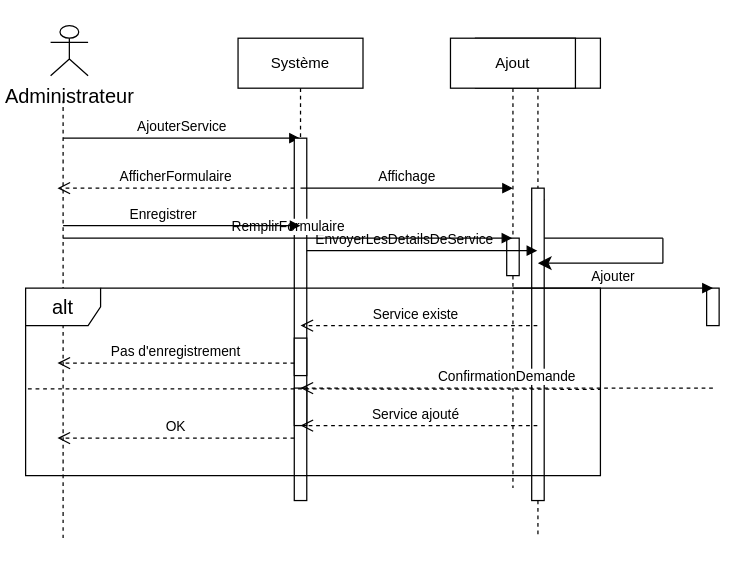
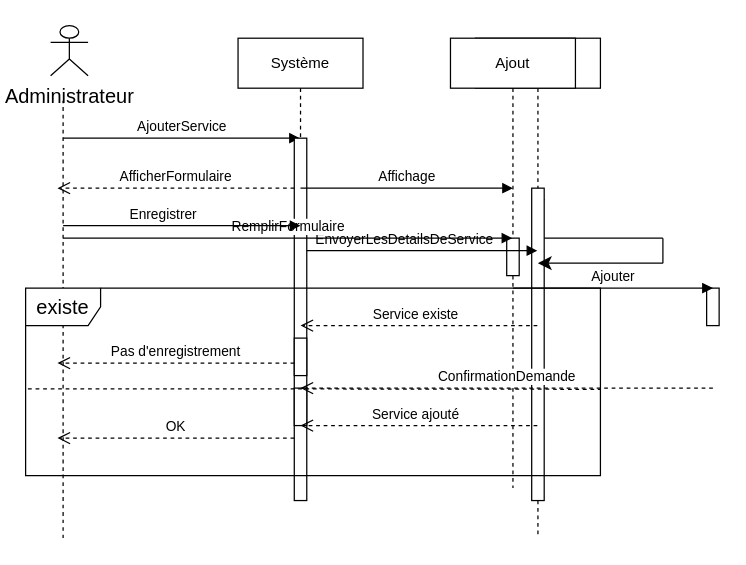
(63, 307) -> (63, 307)
